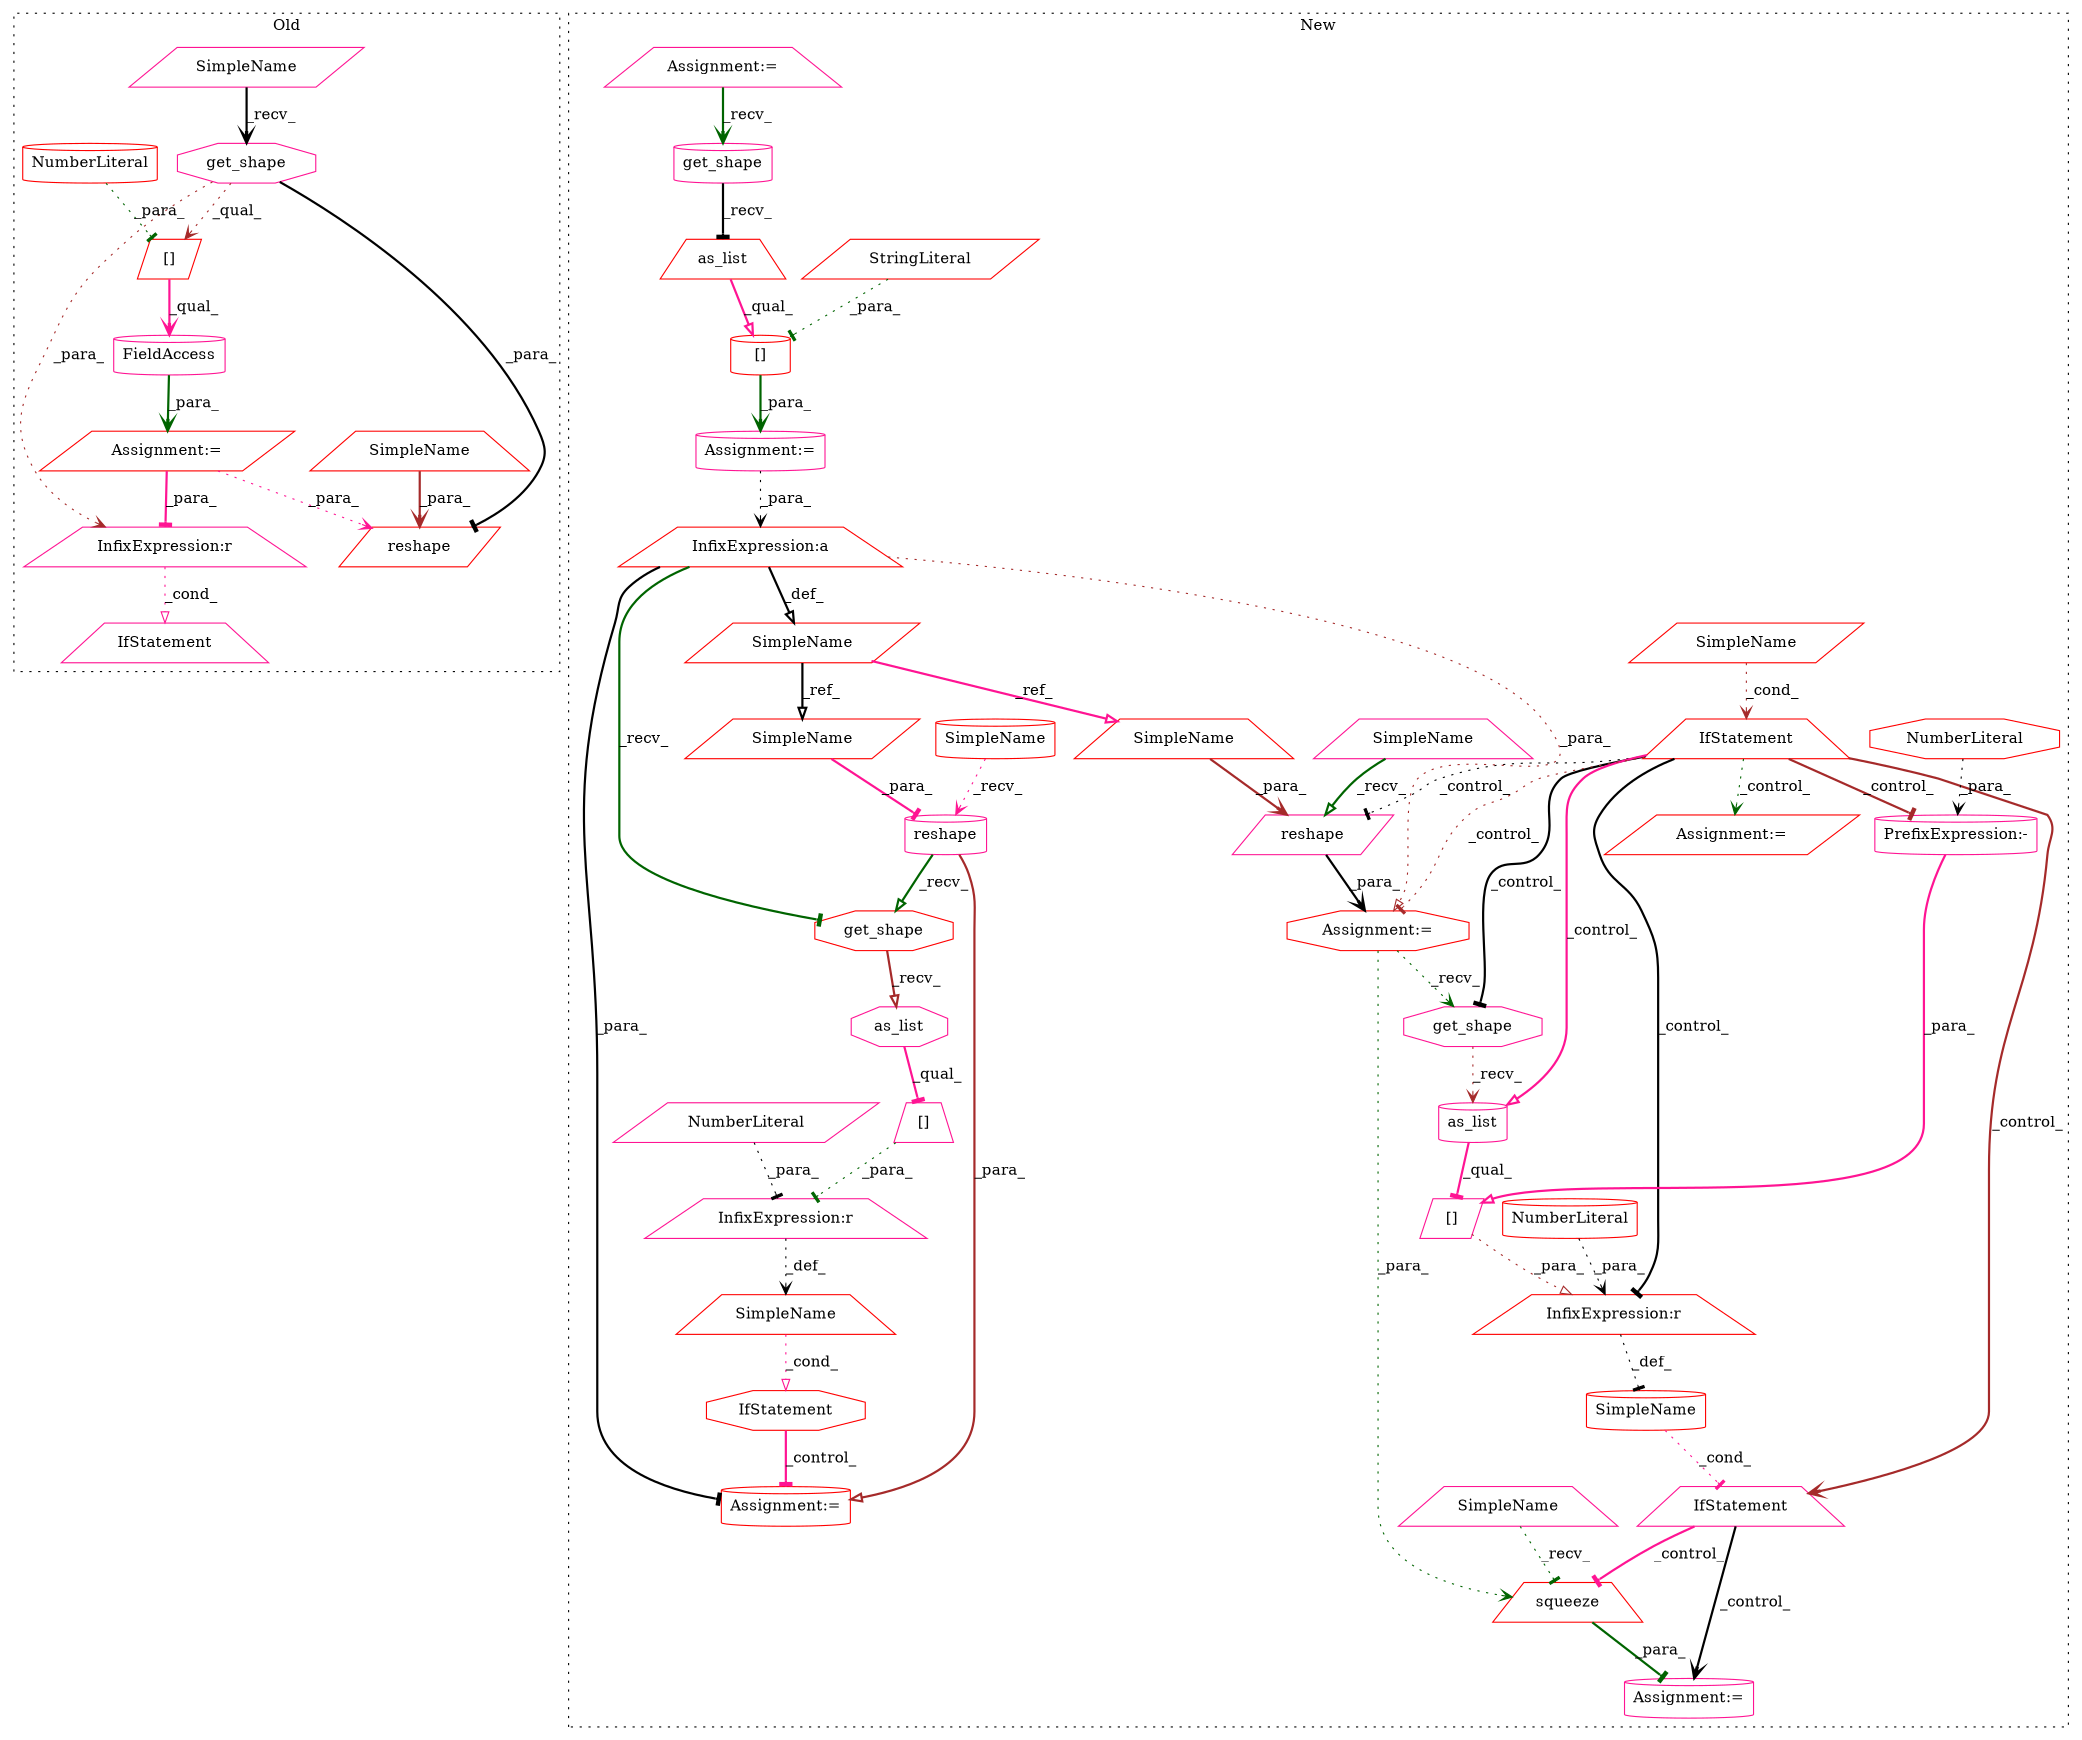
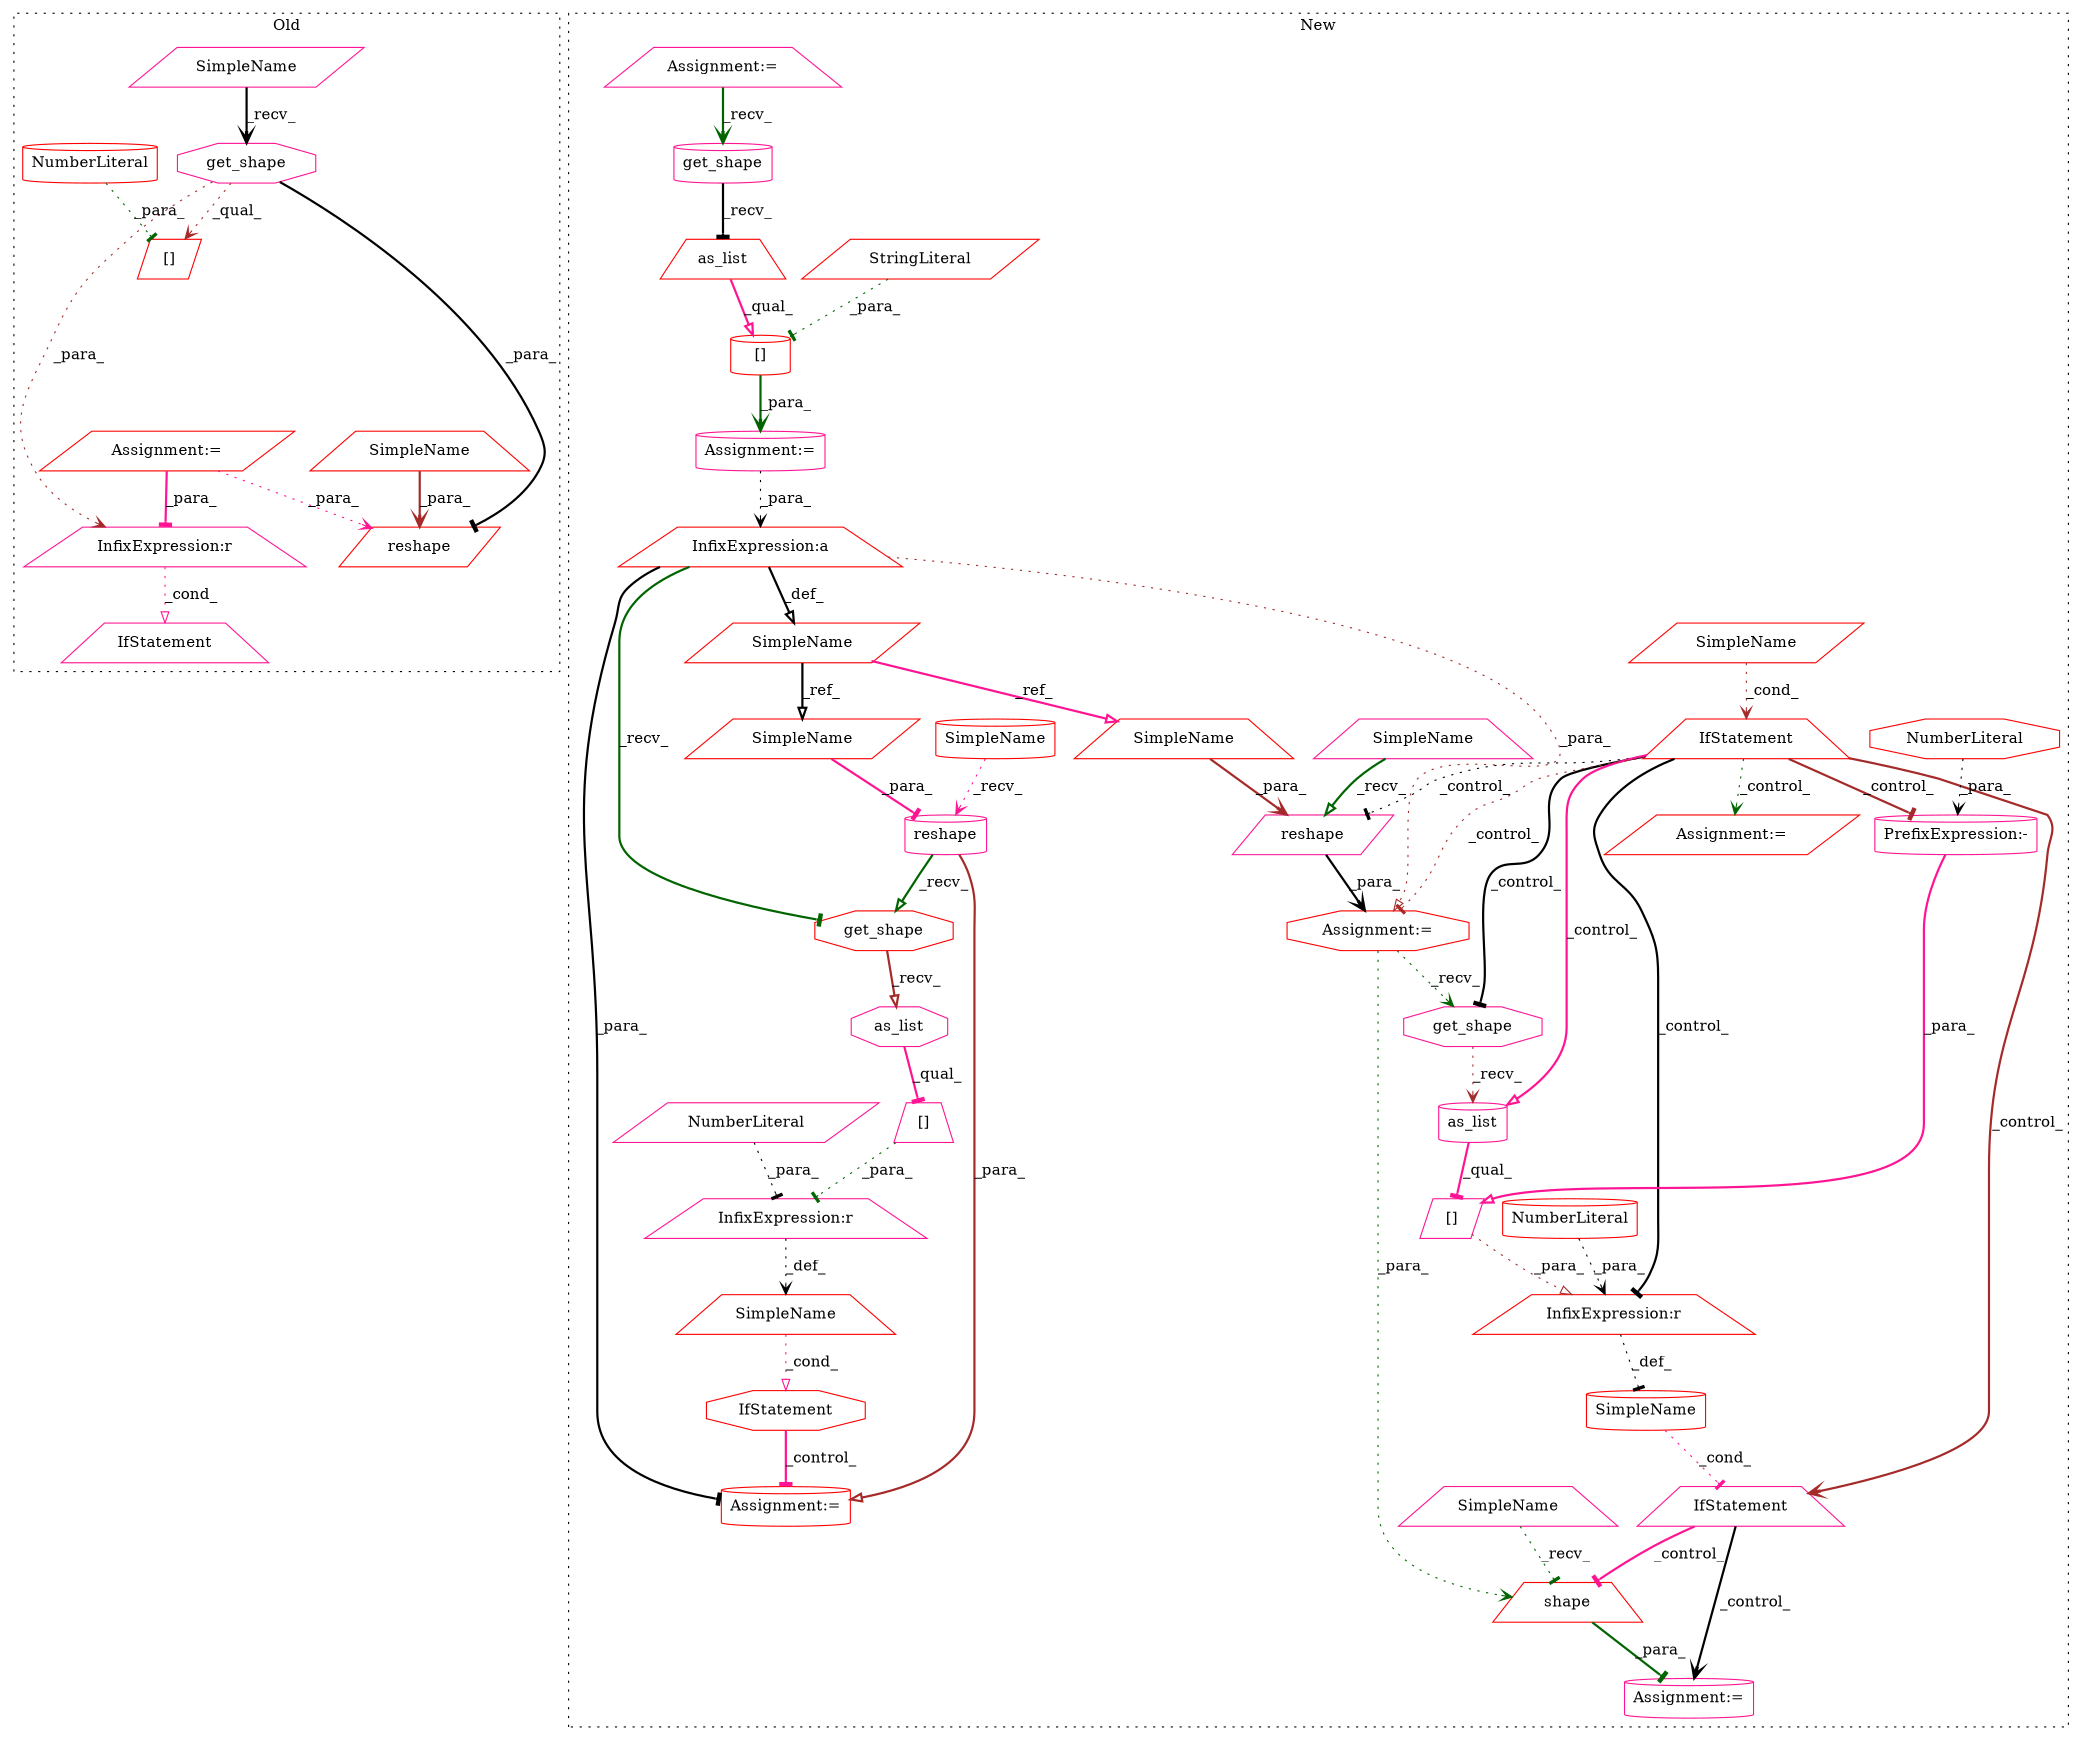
(169, 355) -> none
(1568, 1602) -> (1568, 1602)
